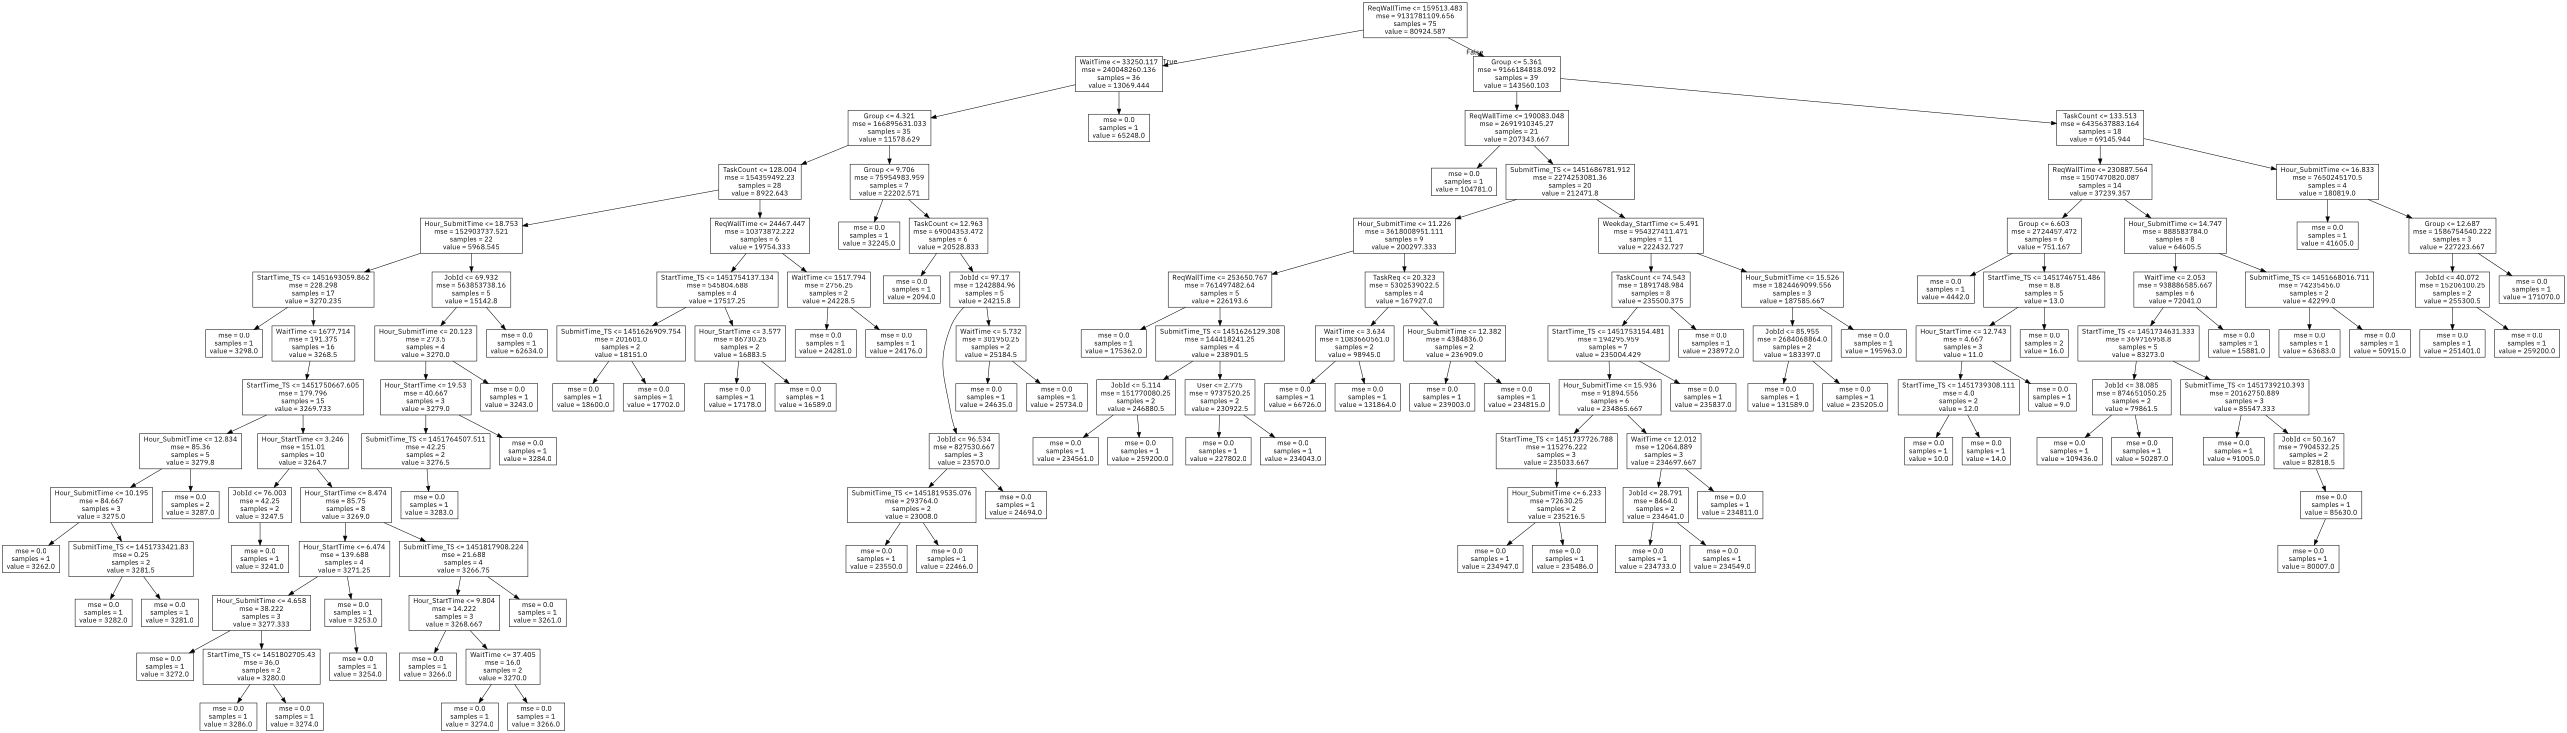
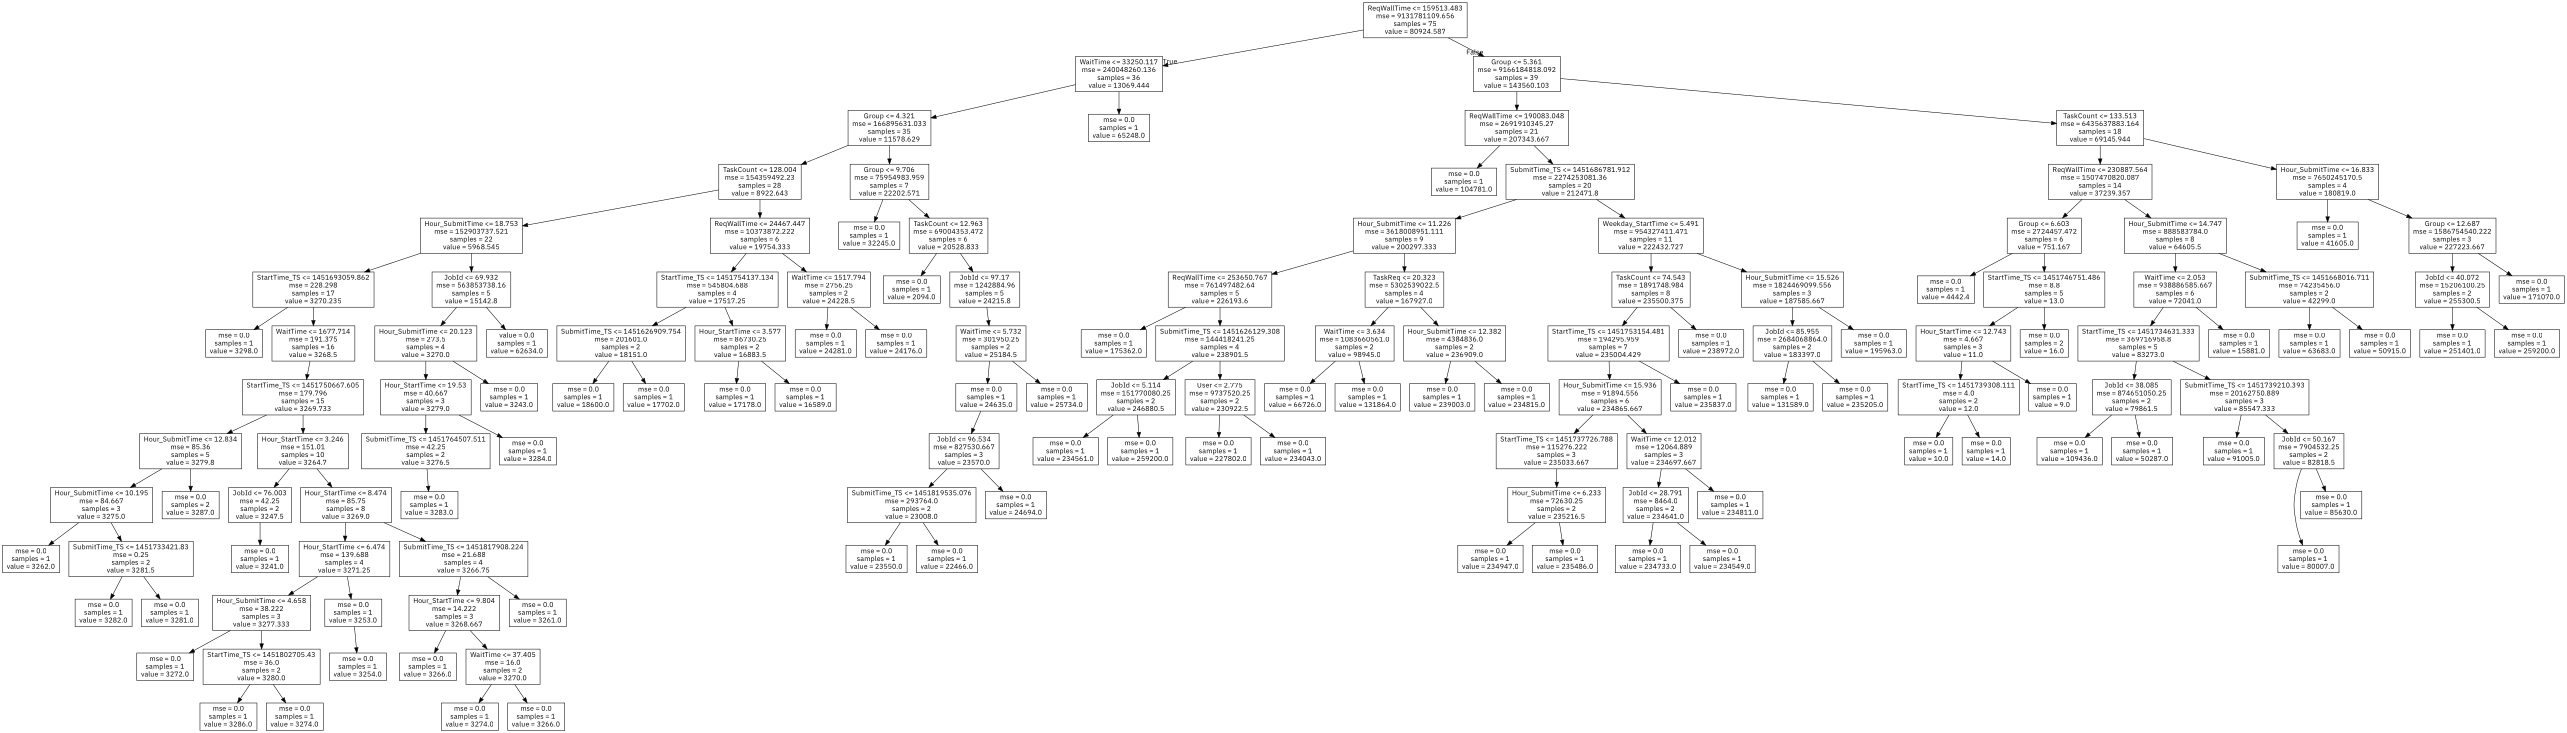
(1946, 290) -> (1946, 290)
(517, 343) -> (517, 343)
(943, 366) -> (977, 420)
(2321, 530) -> (2294, 505)
